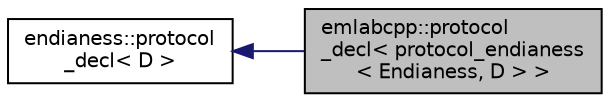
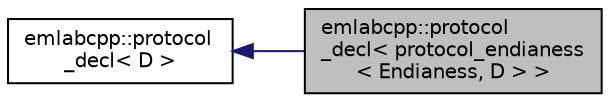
(120, 51) -> (120, 51)
